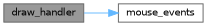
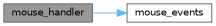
(44, 13) -> (48, 13)
